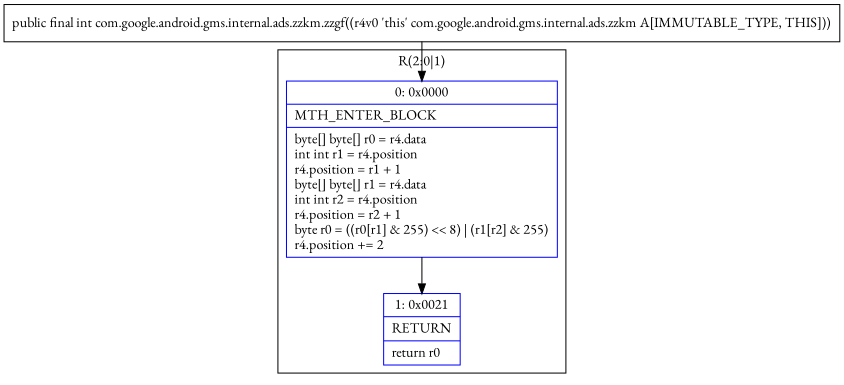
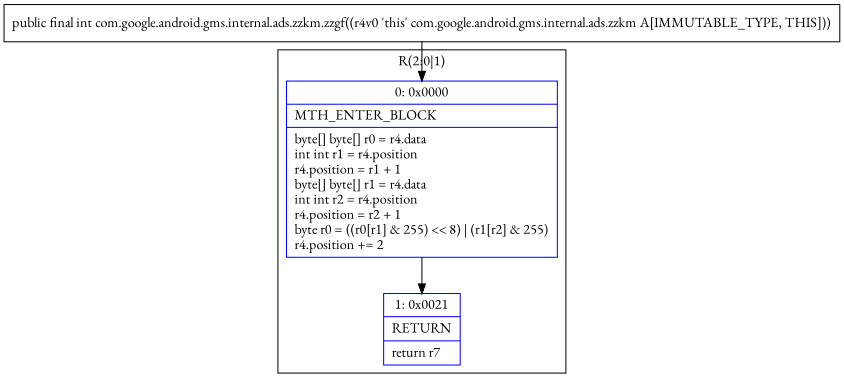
(416, 352) -> (416, 352)
